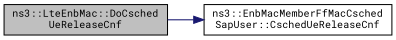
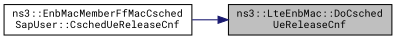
(181, 20) -> (205, 20)
